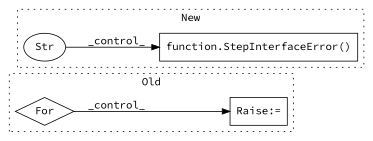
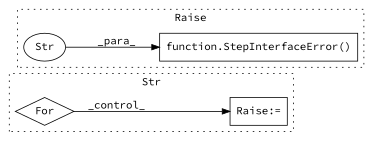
(191, 18) -> (191, 18)
(117, 41) -> (117, 41)
(151, 82) -> (151, 82)
